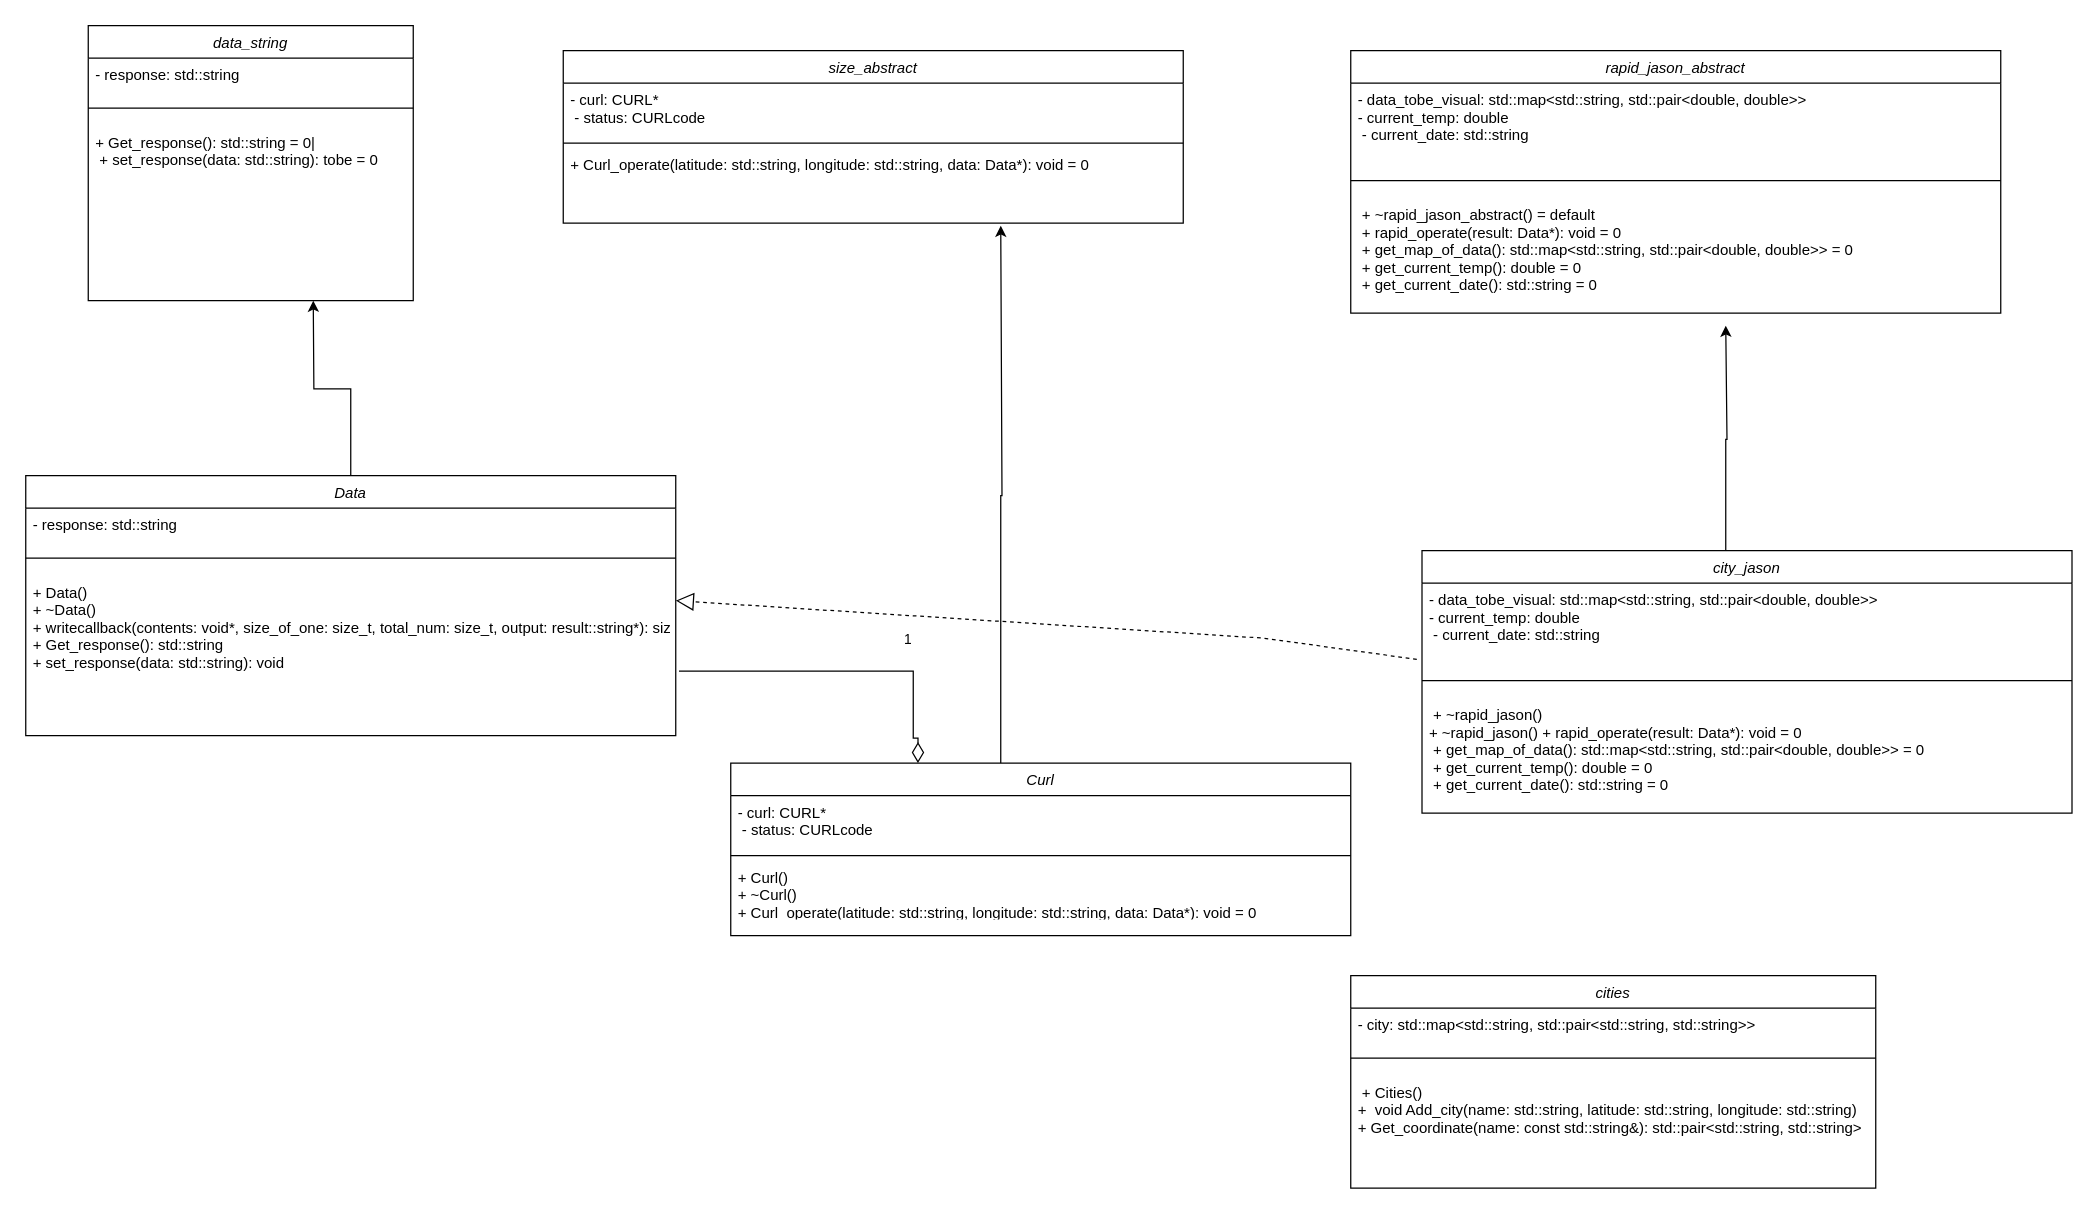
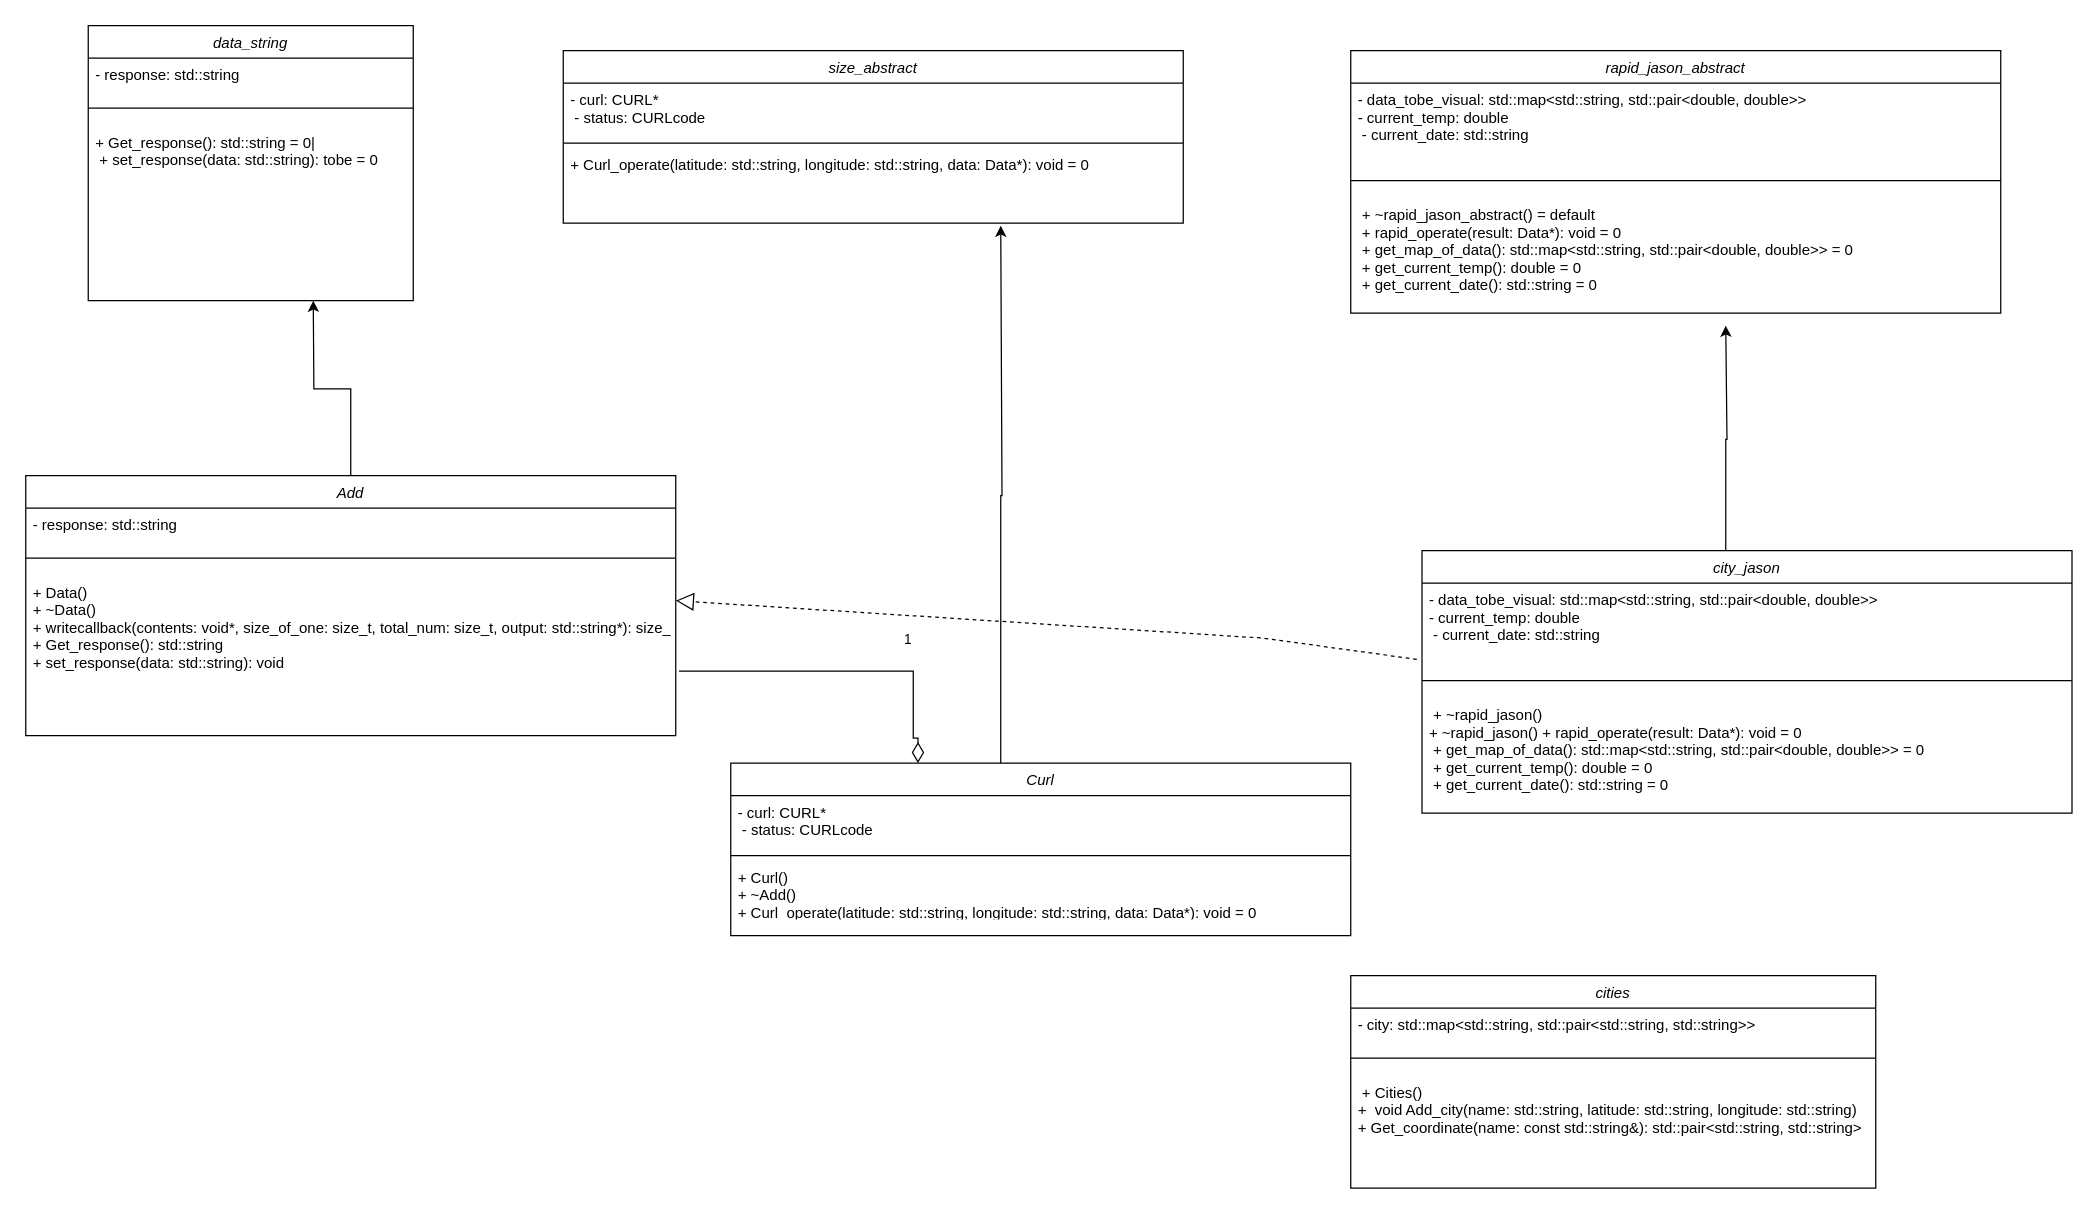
(350, 493) -> (350, 493)
(64, 593) -> (64, 593)
(767, 878) -> (767, 878)
